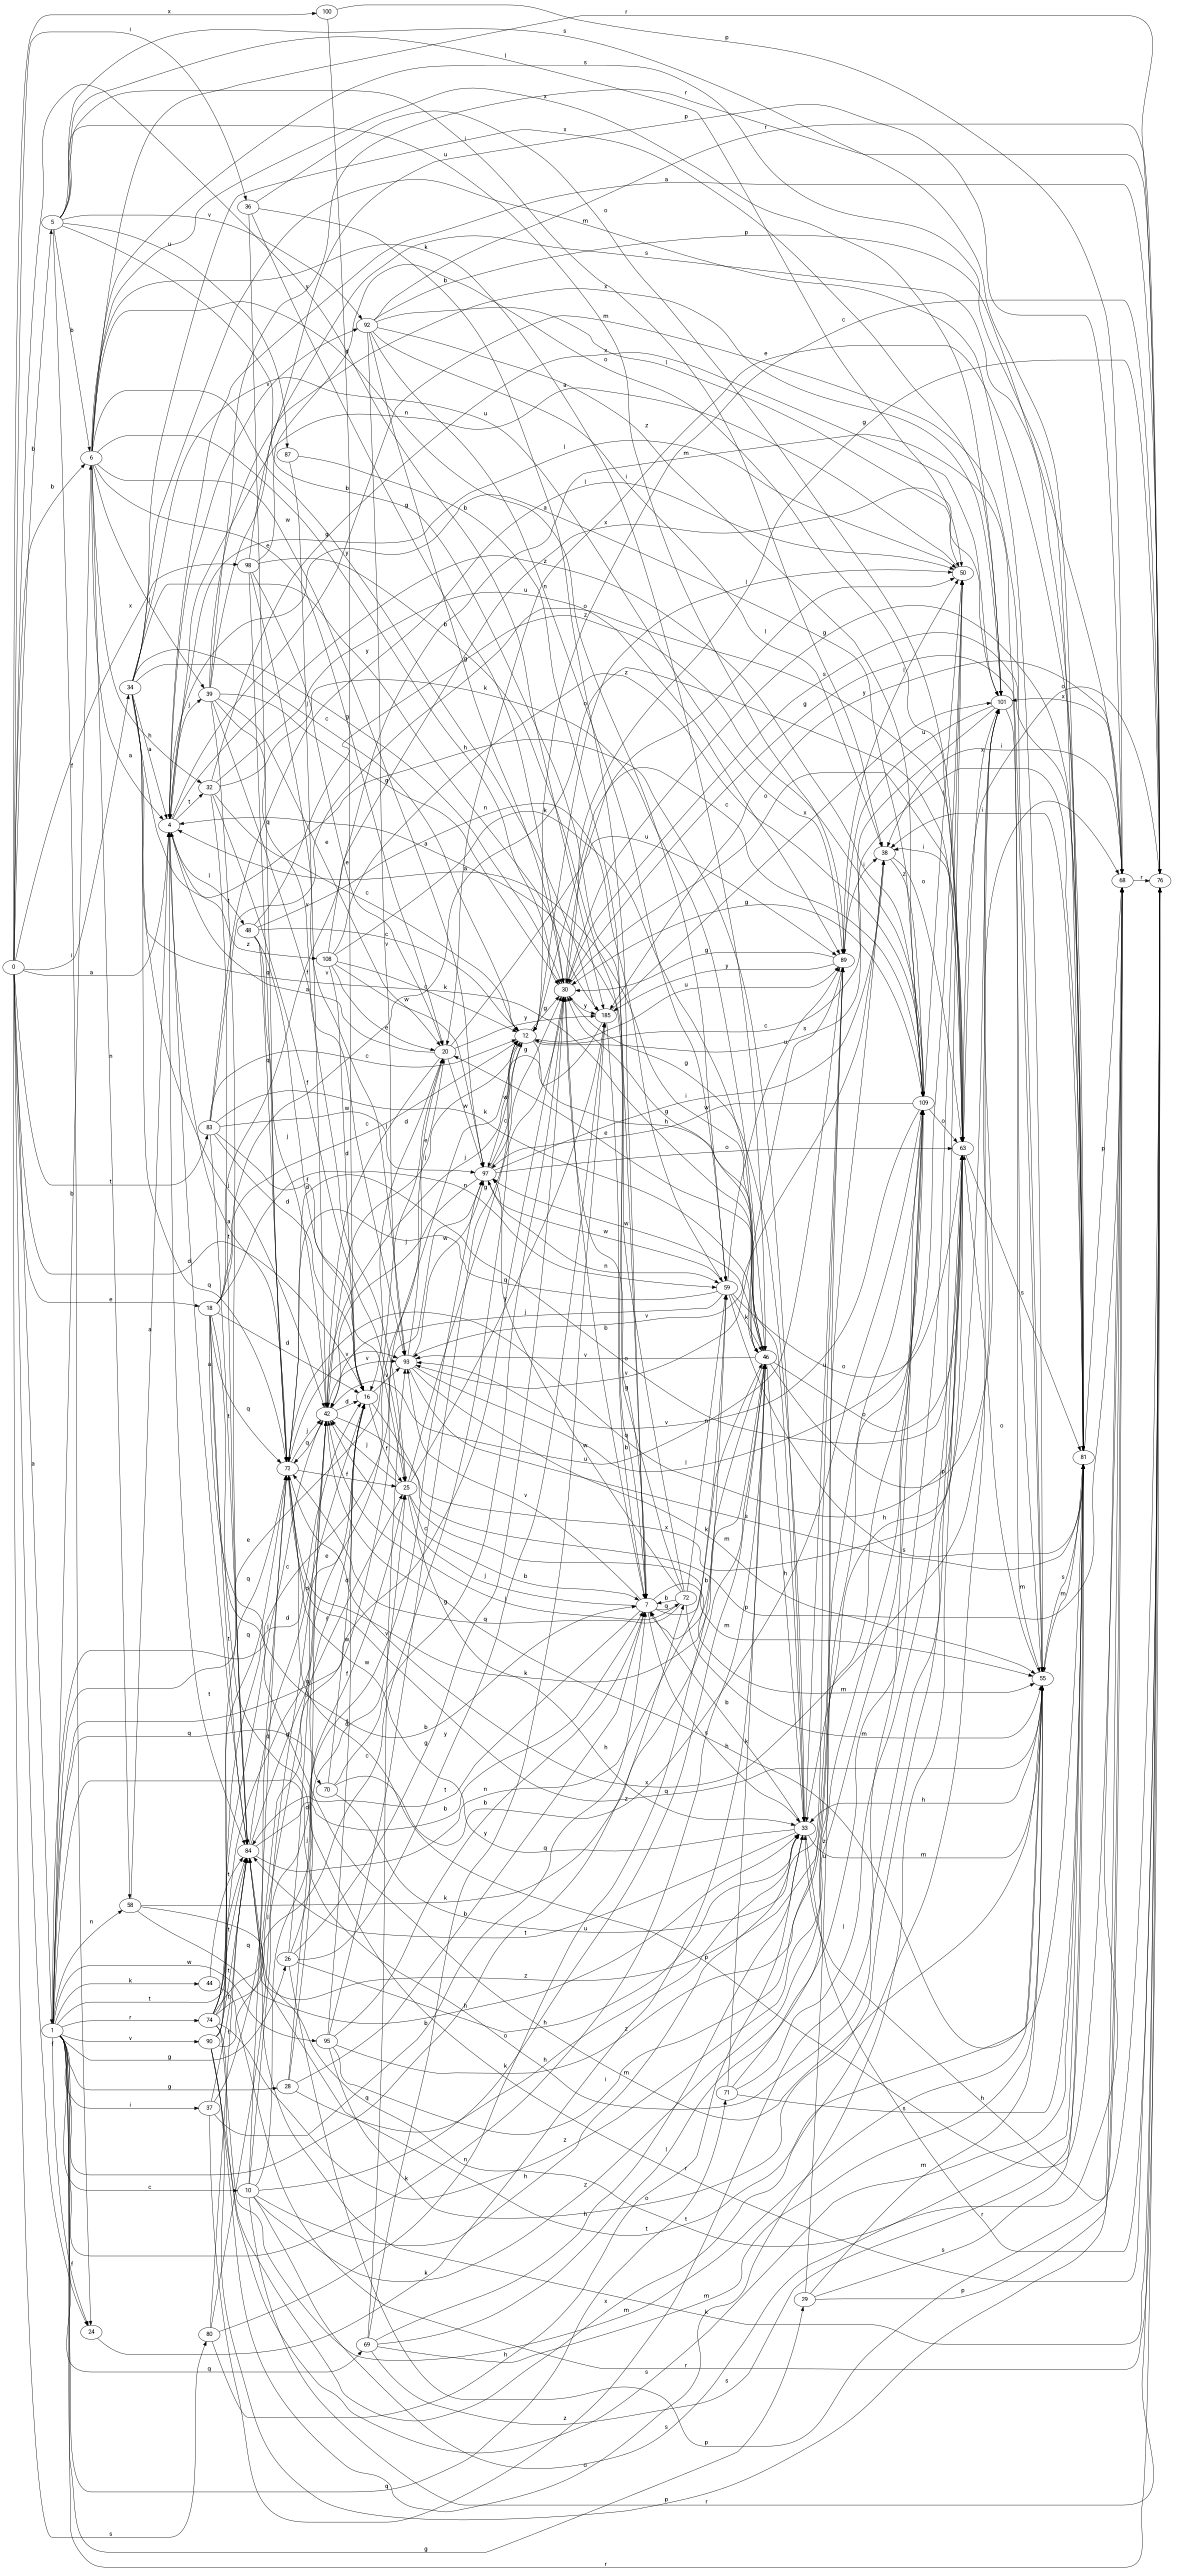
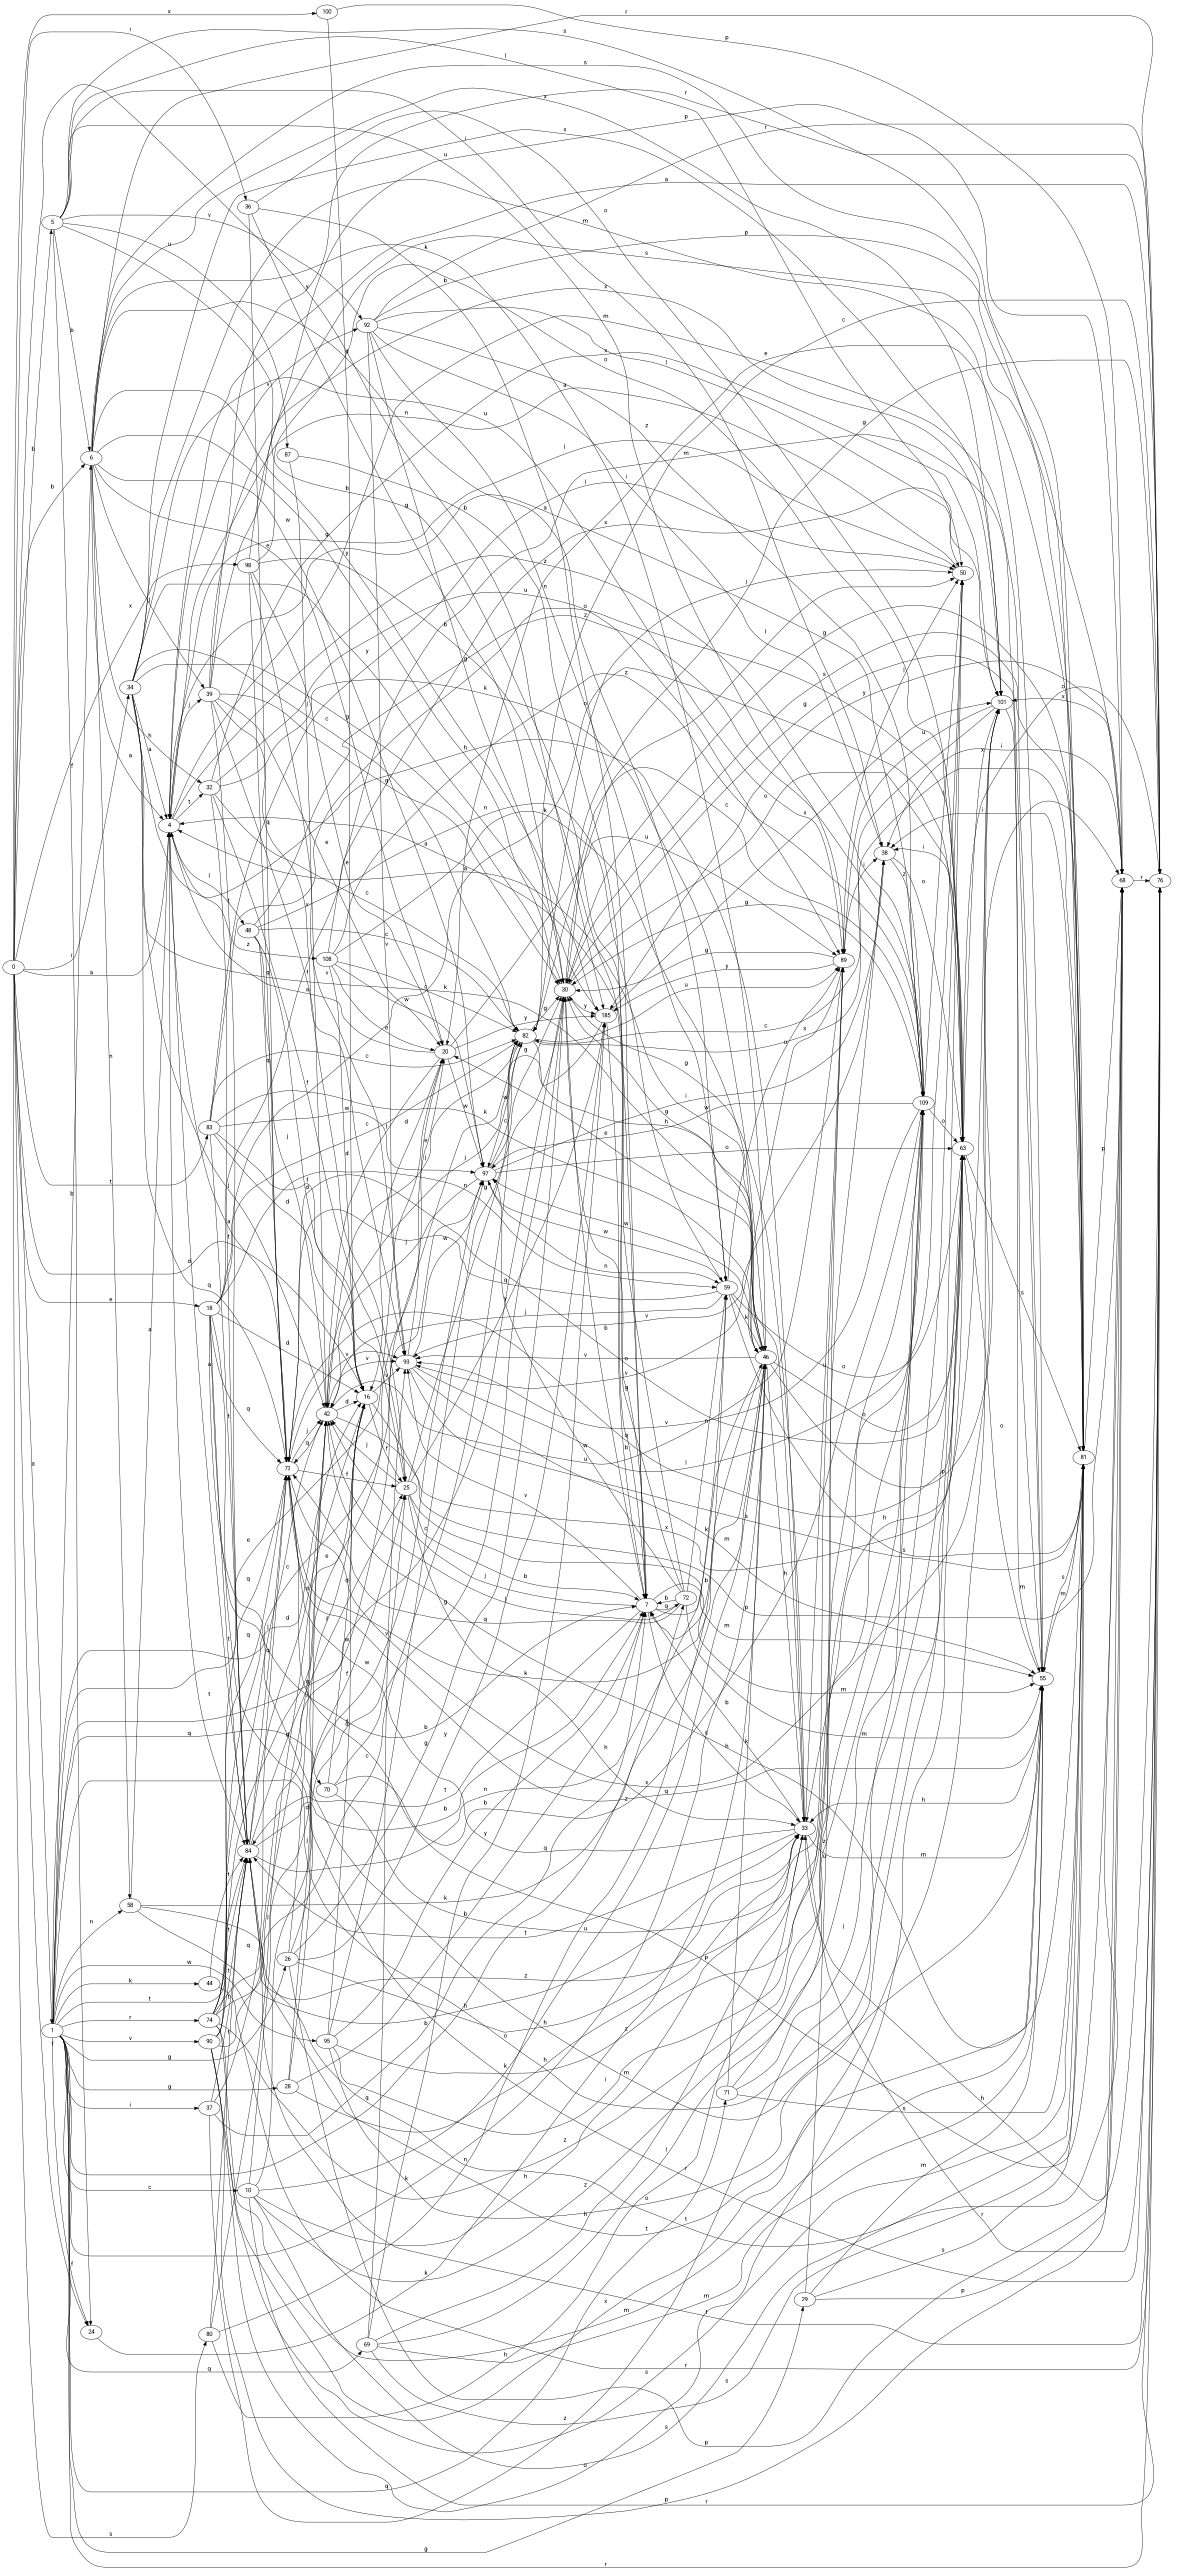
(526, 1036) -> (526, 1036)
(266, 1814) -> (269, 1662)
(706, 2313) -> (706, 2313)
